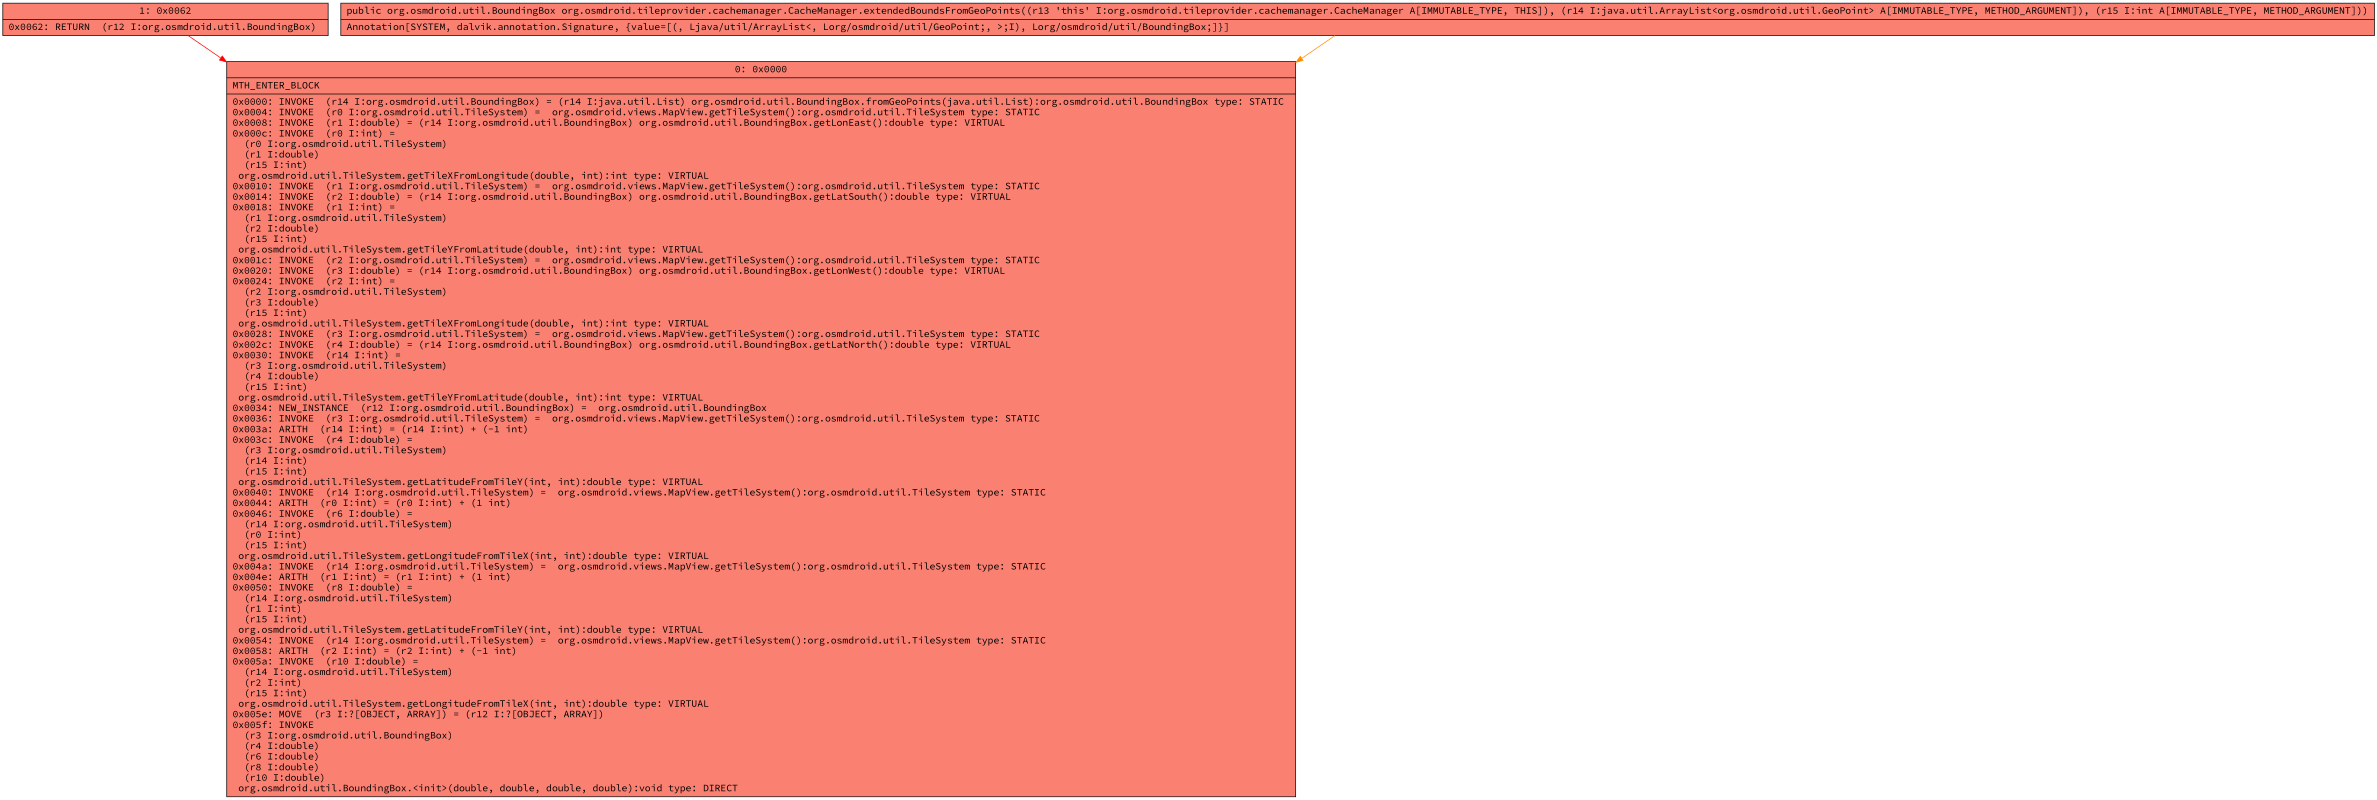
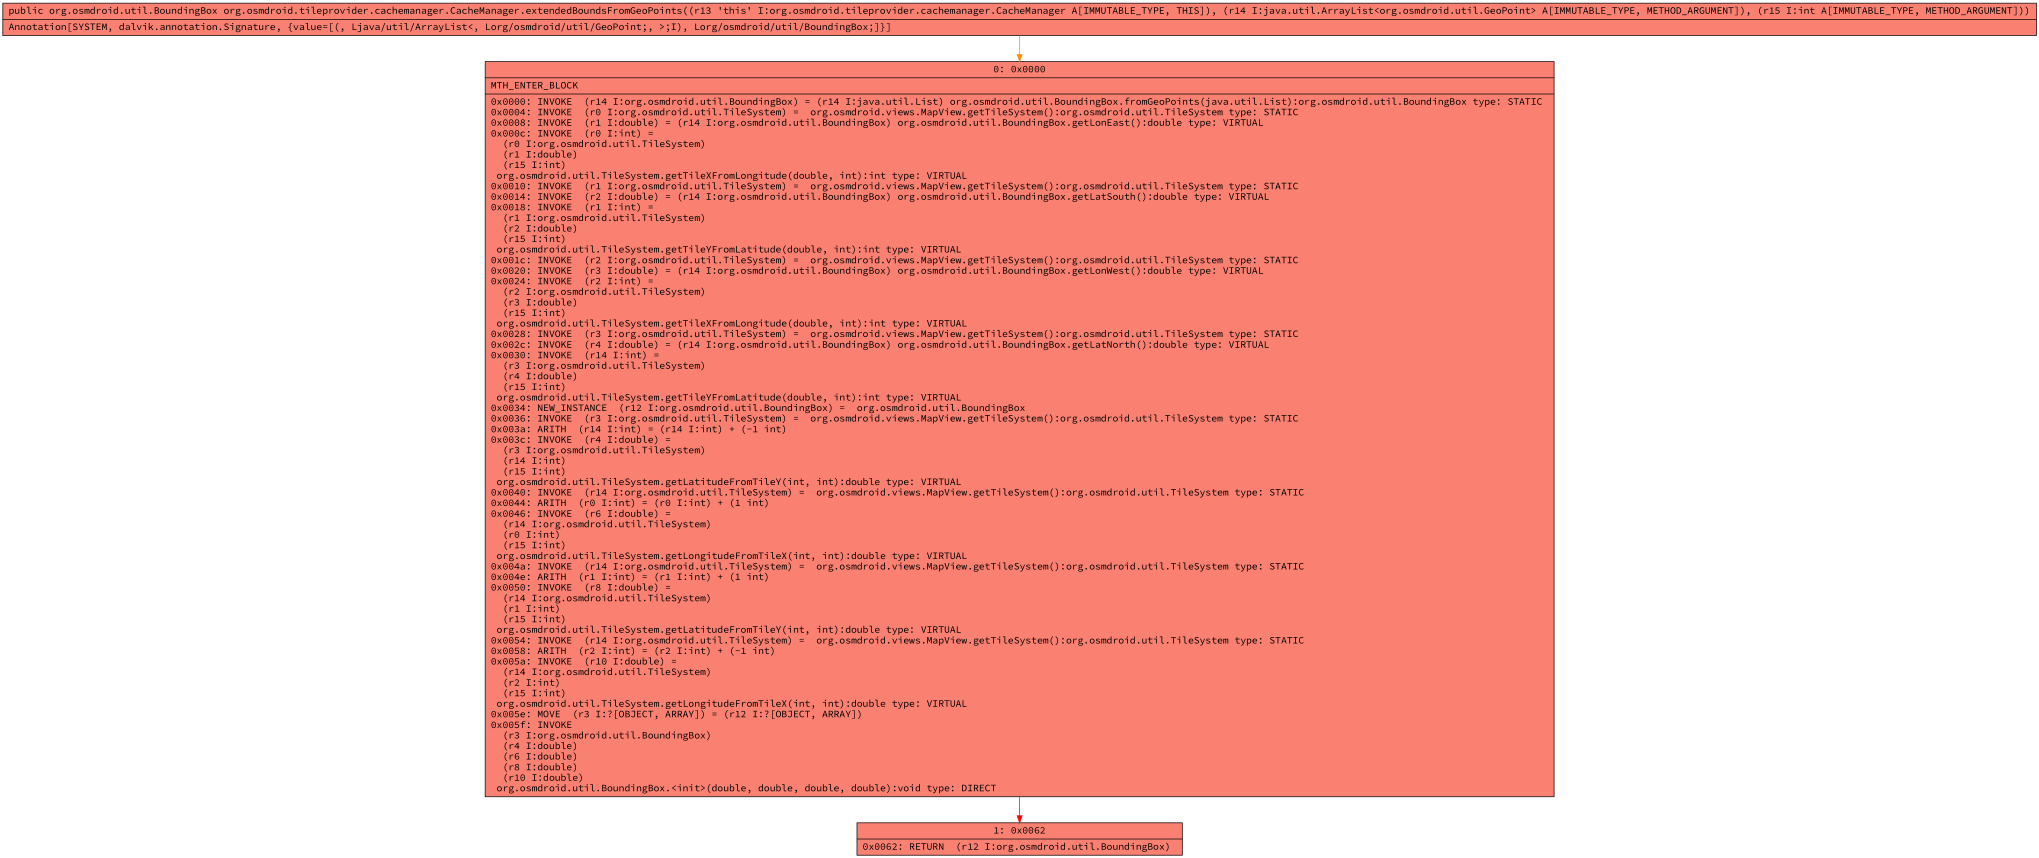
(204, 47) -> (1020, 806)
